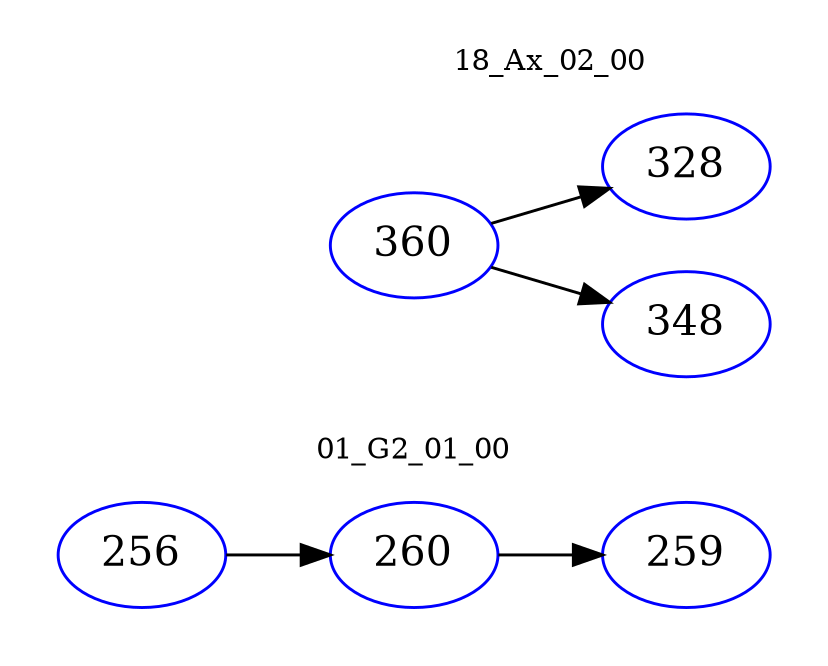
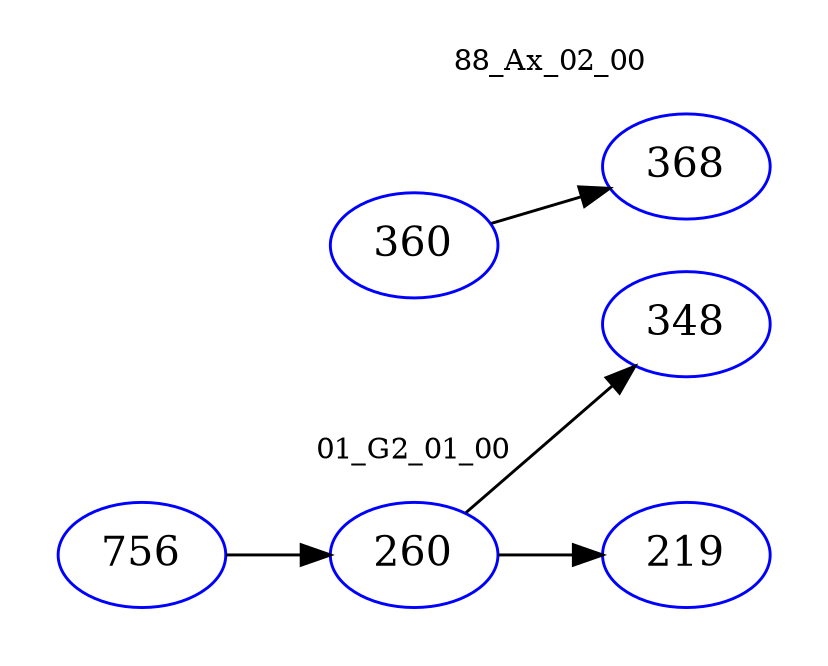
(550, 63) -> (550, 63)
(686, 166) -> (686, 166)
(536, 281) -> (539, 449)
(142, 555) -> (142, 555)
(686, 555) -> (686, 555)
